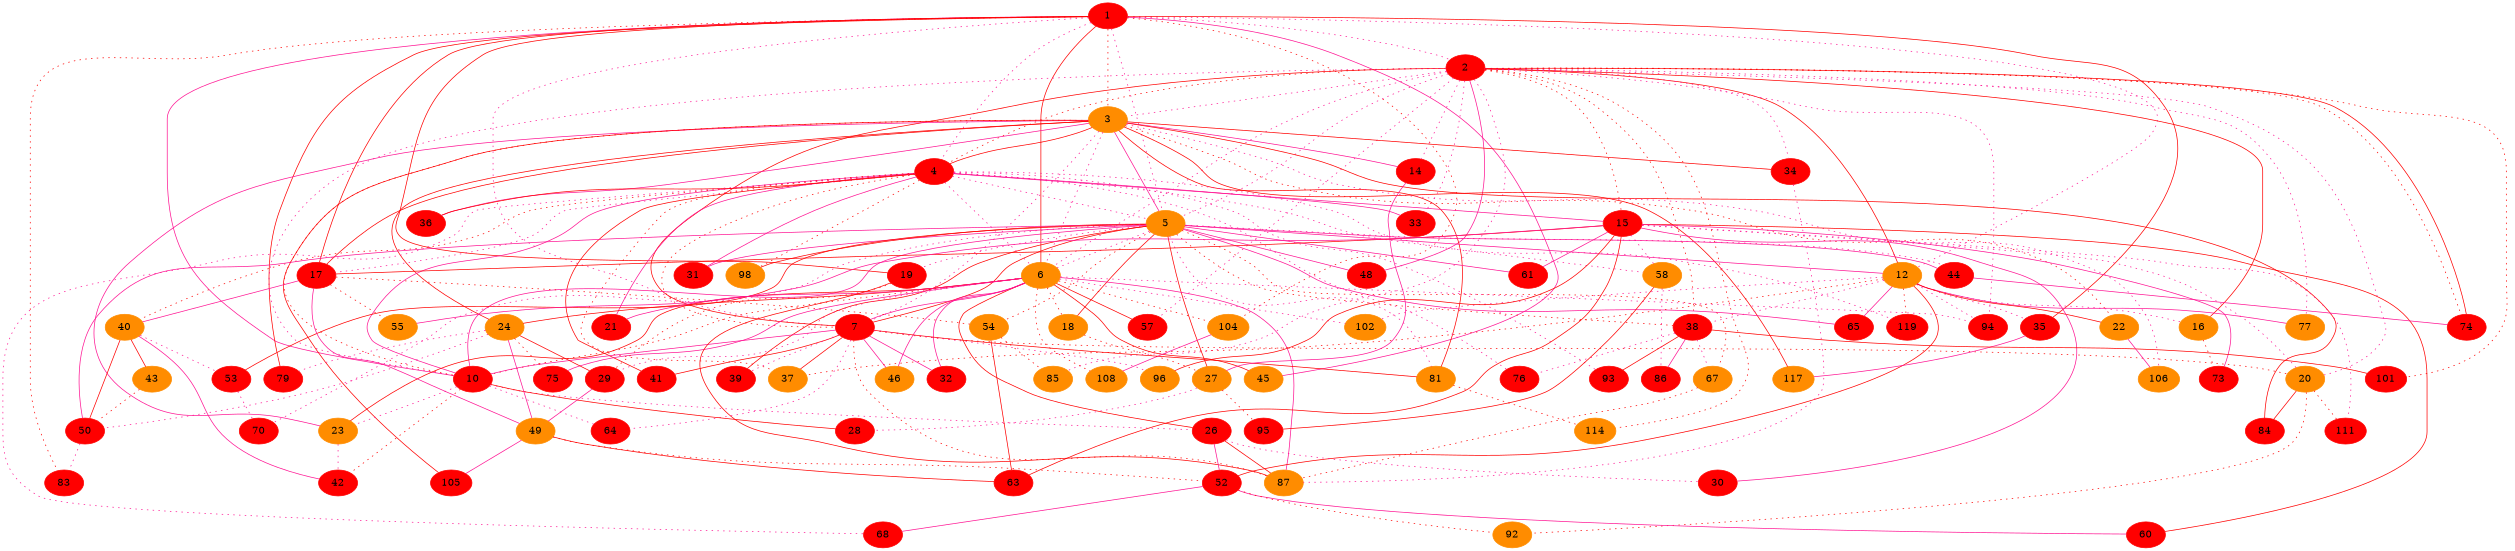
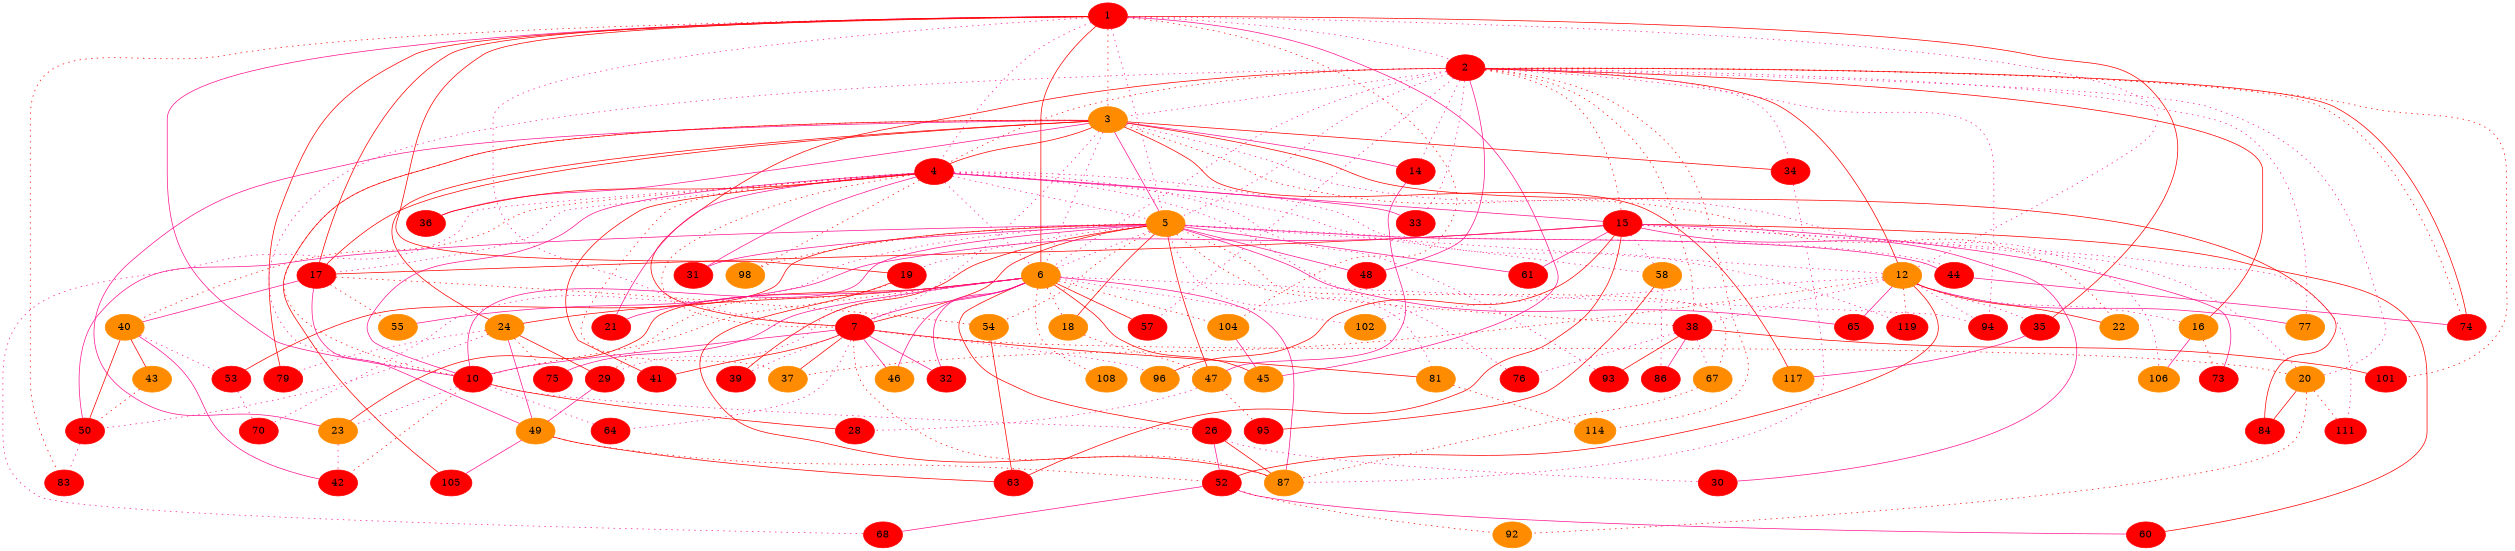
(1454, 231) -> none
(952, 234) -> (952, 234)
(1516, 248) -> (1516, 248)
(2139, 354) -> (2177, 356)
(1147, 361) -> (1246, 353)
(1053, 379) -> none
(1212, 379) -> (1212, 379)
